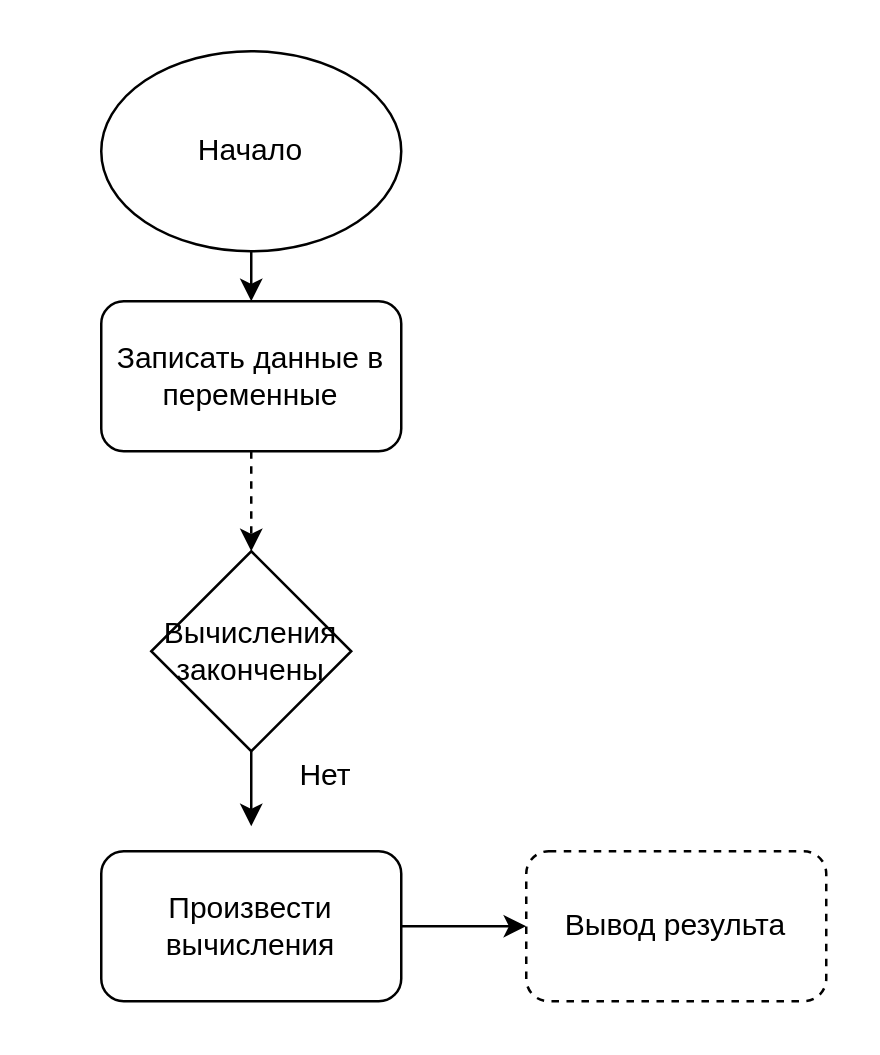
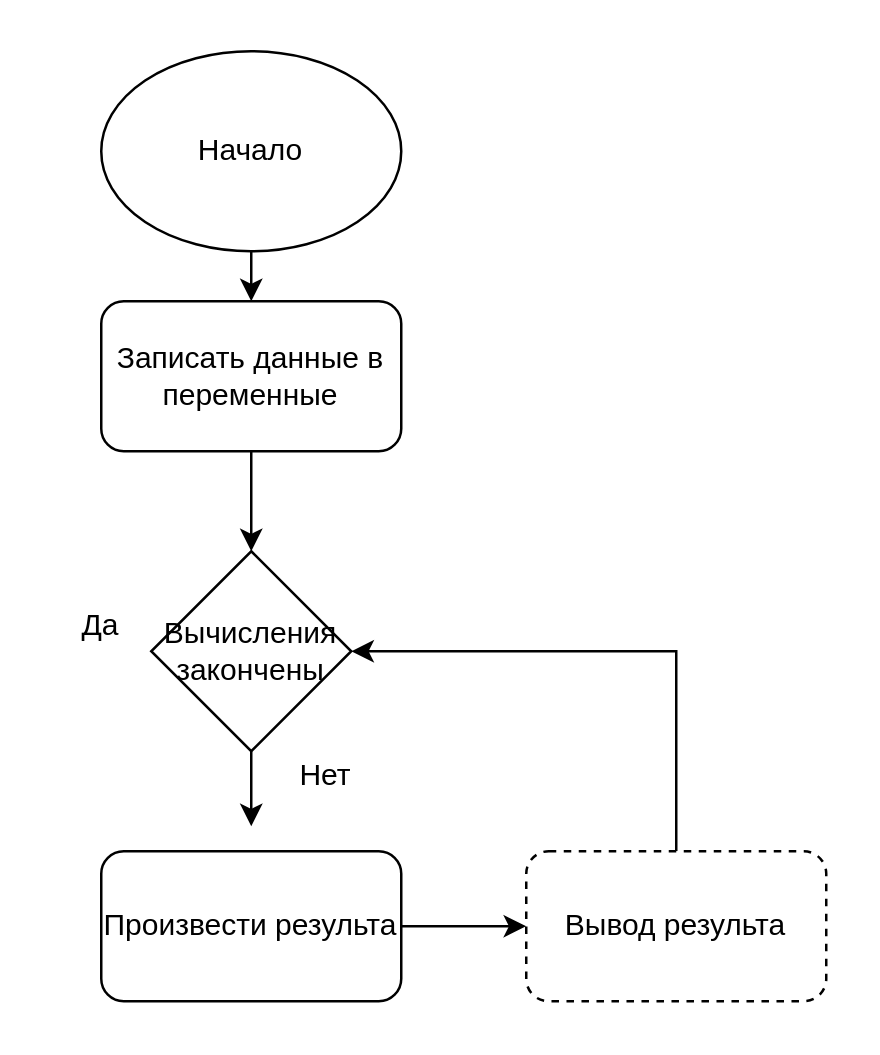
(251, 492) -> (251, 492)
none -> (101, 626)
none -> (622, 651)
(251, 926) -> (251, 926)
